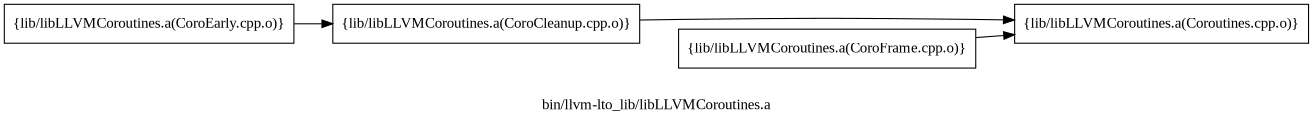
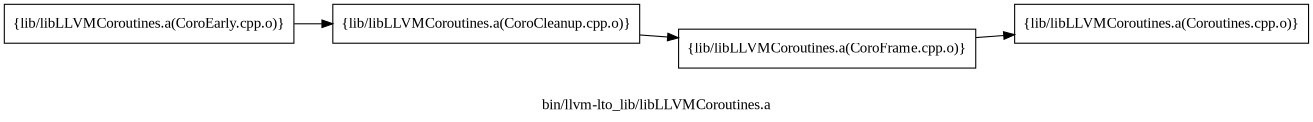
(822, 18) -> (654, 36)
